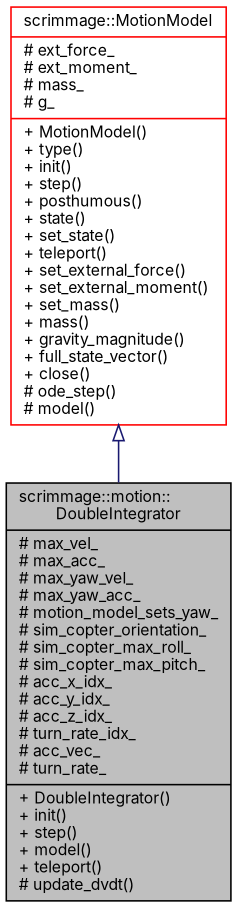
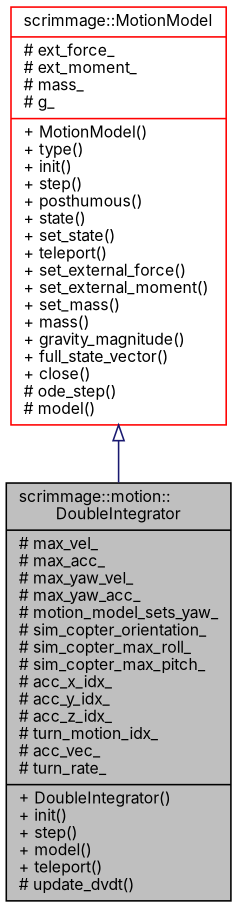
(78, 734) -> (89, 734)
